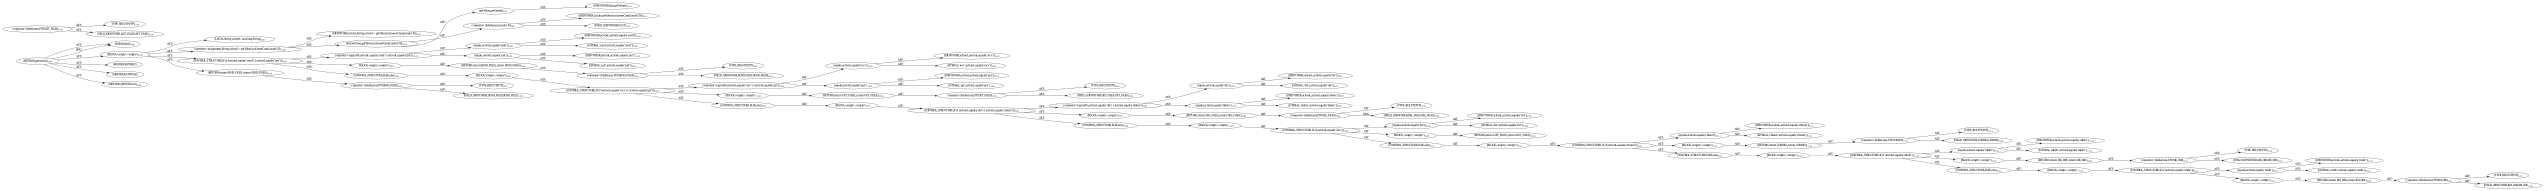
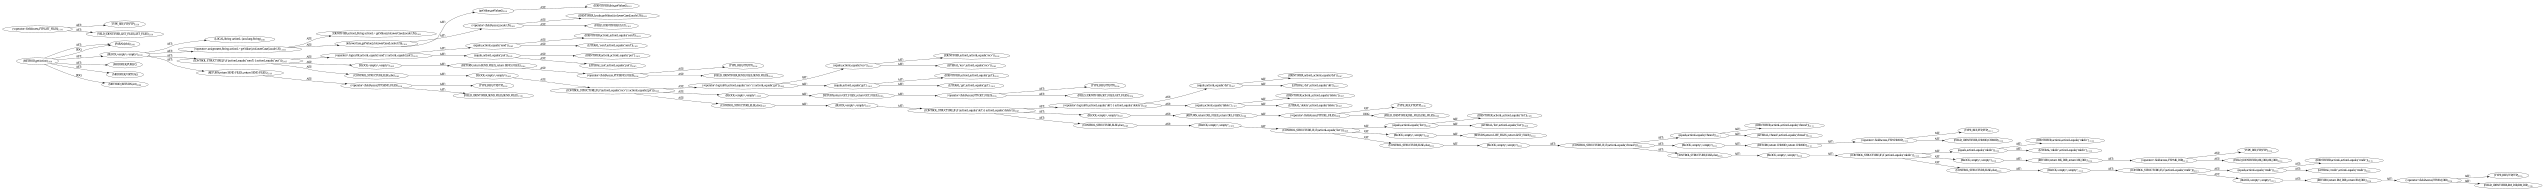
(79, 75) -> (79, 75)
